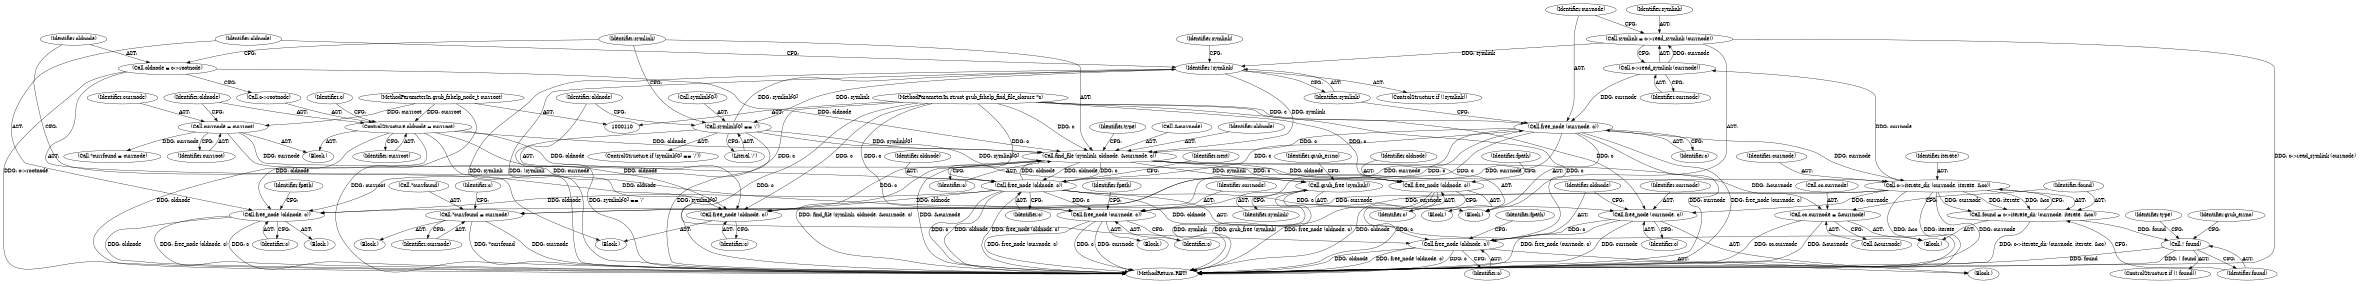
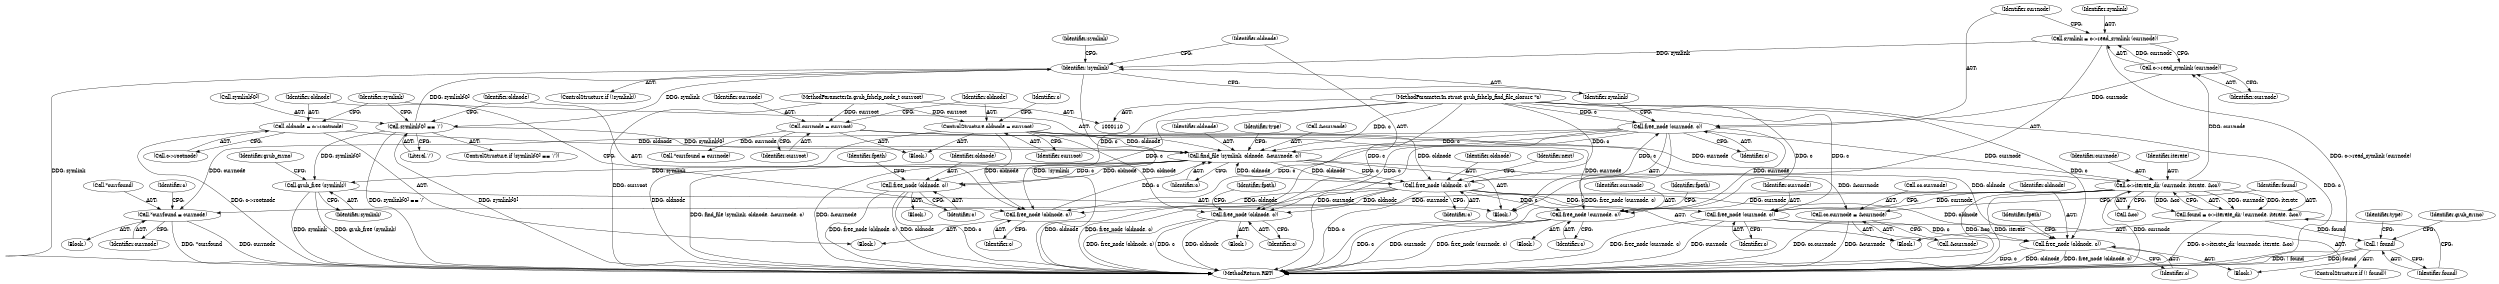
(327, 114) -> (226, 138)
(1269, 138) -> none
none -> (2127, 215)
